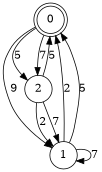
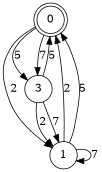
(14, 89) -> (14, 89)
(38, 89) -> (38, 89)
